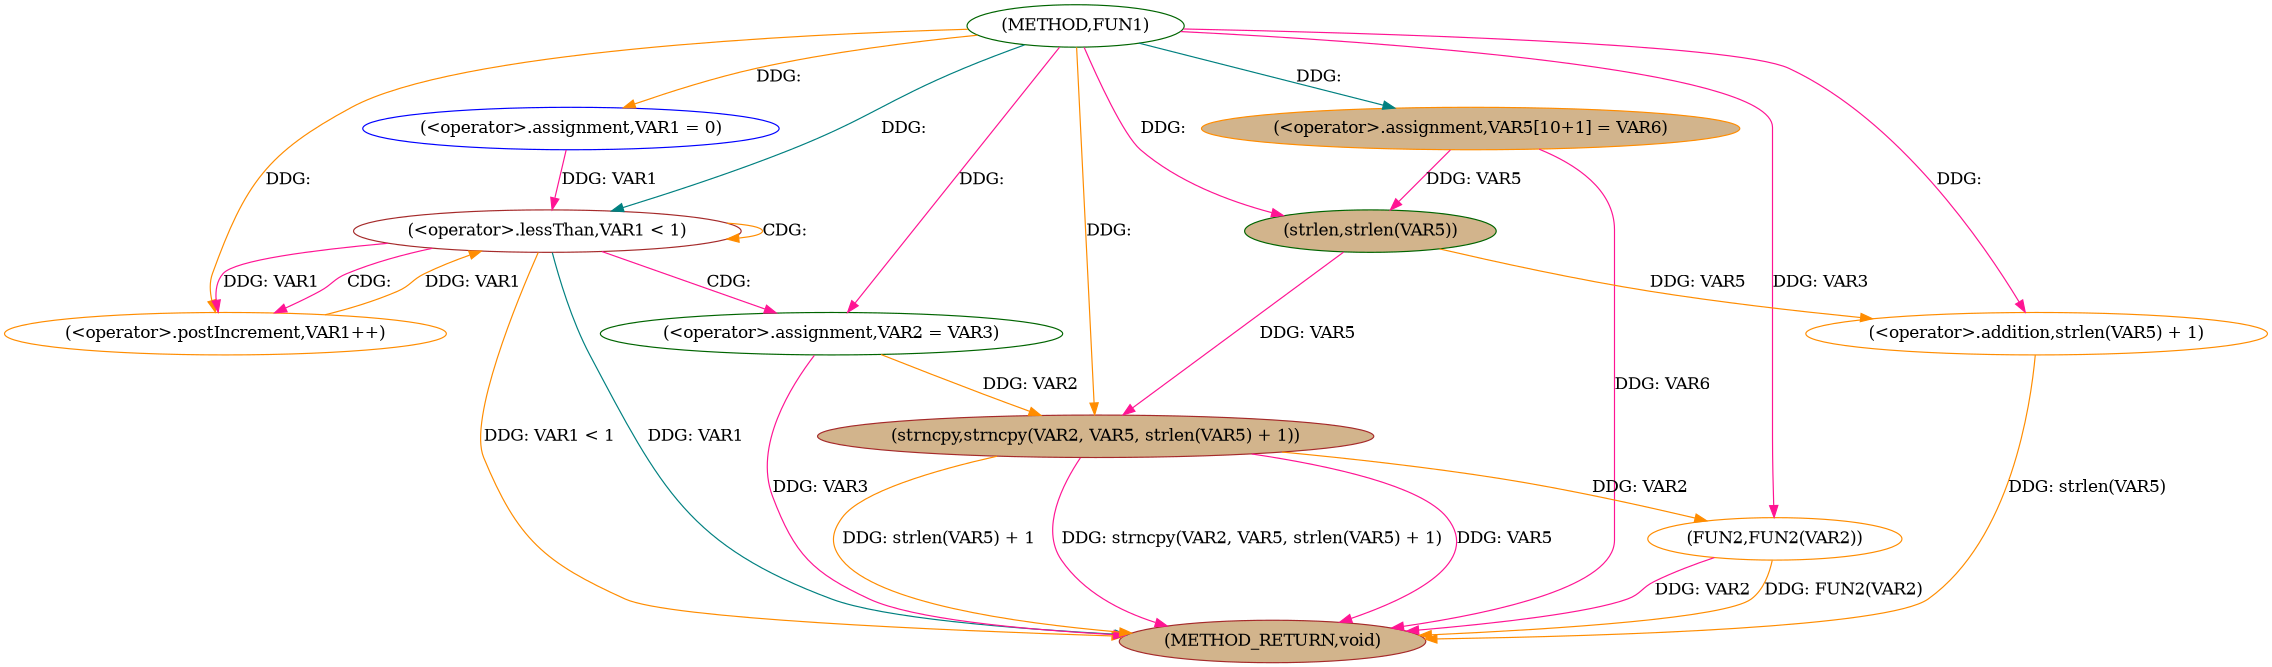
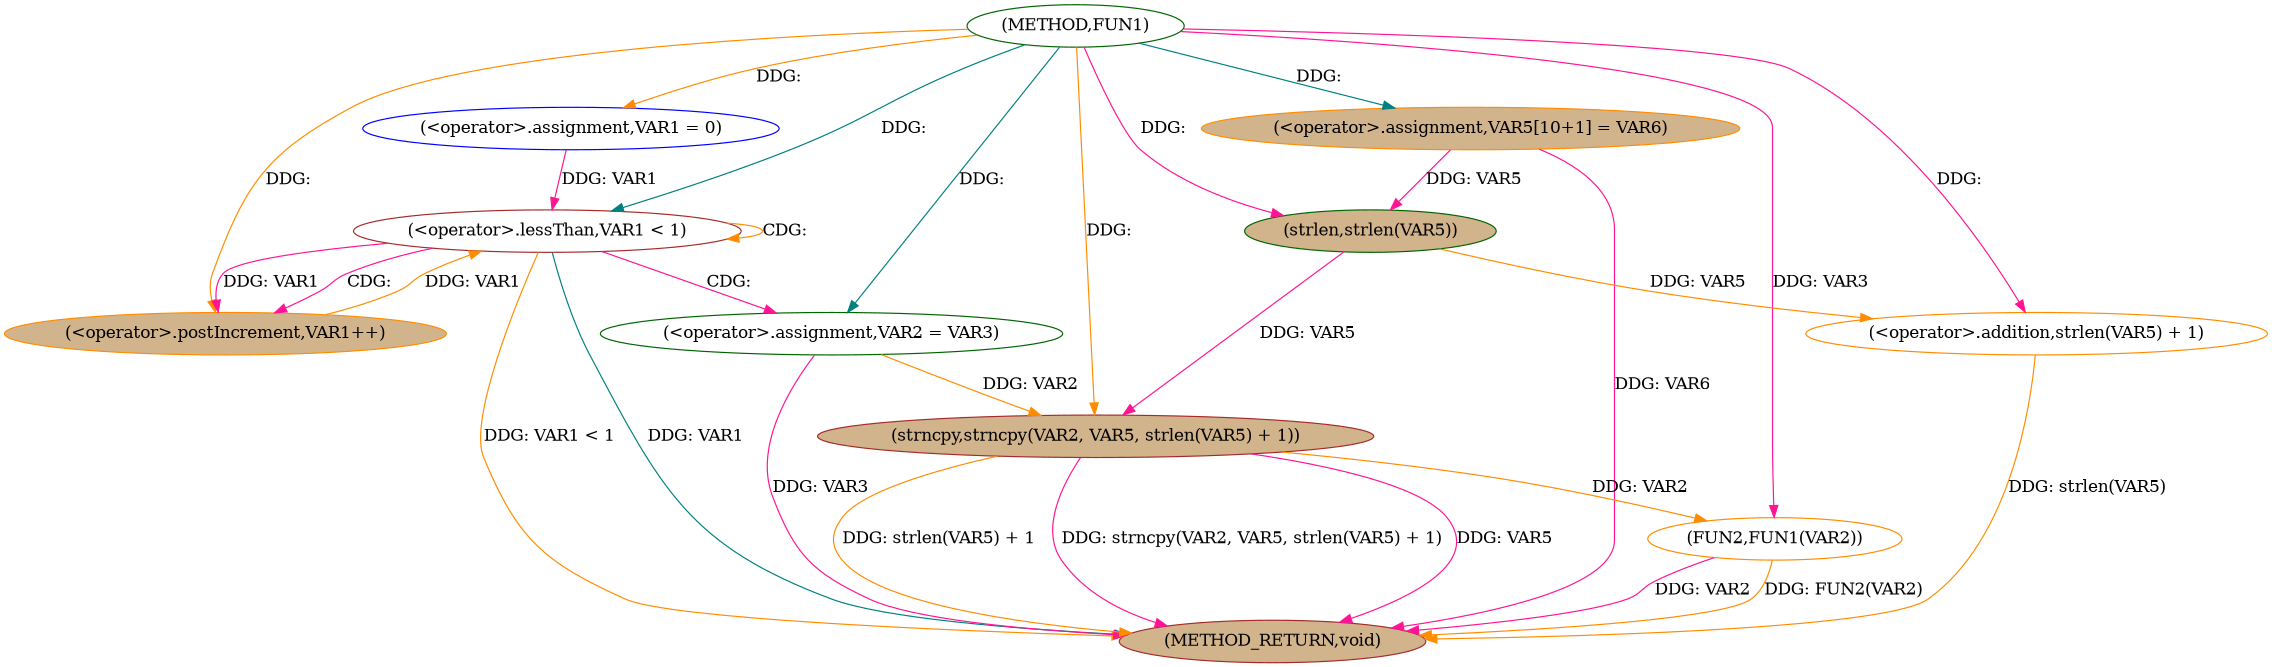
(957, 175) -> (957, 175)
(225, 334) -> (225, 334)
(1775, 539) -> (1775, 539)
